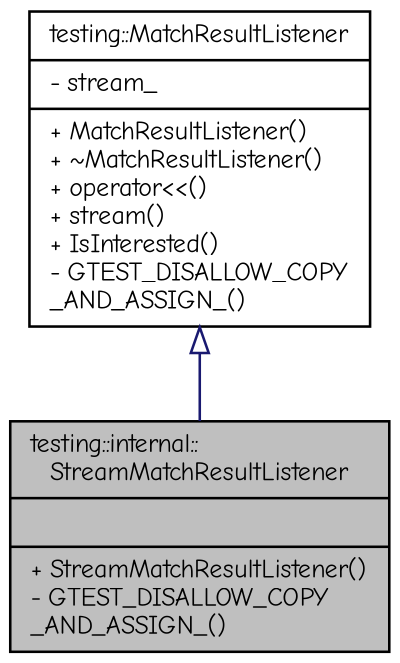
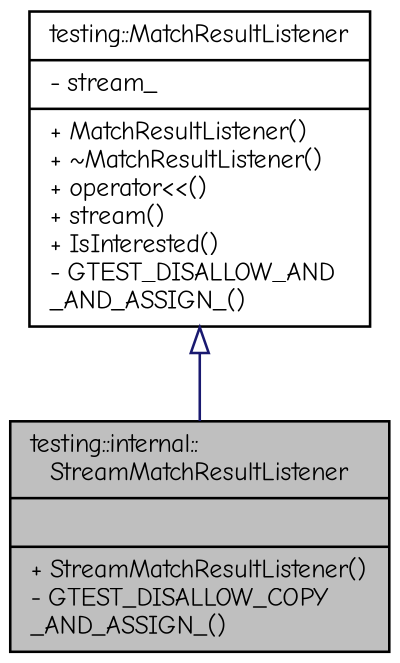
(200, 273) -> (193, 273)
